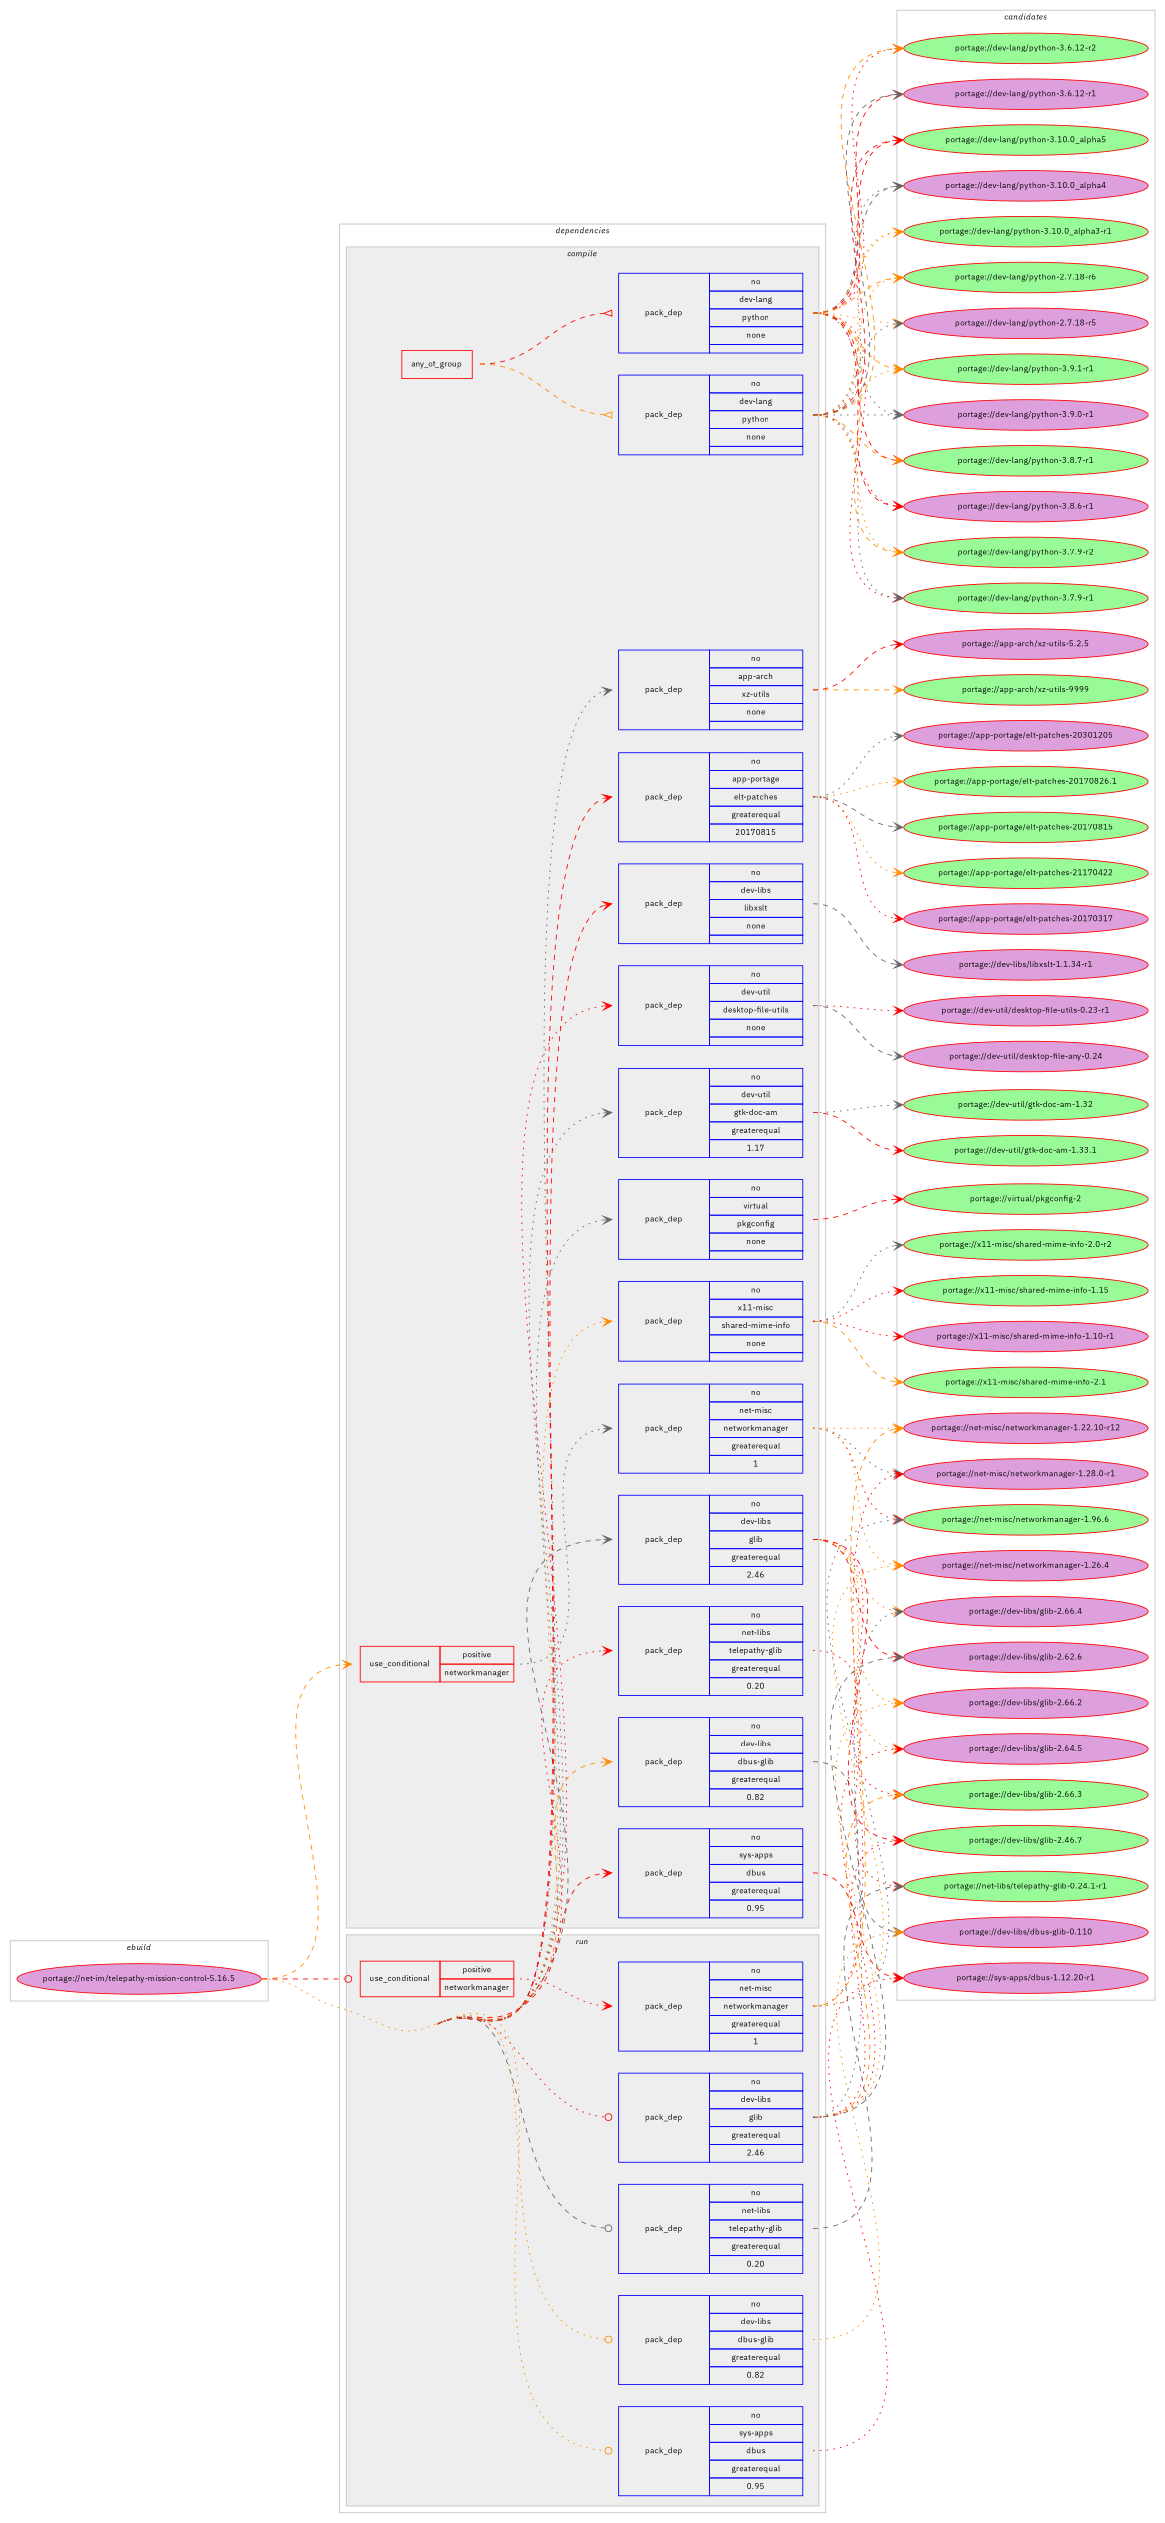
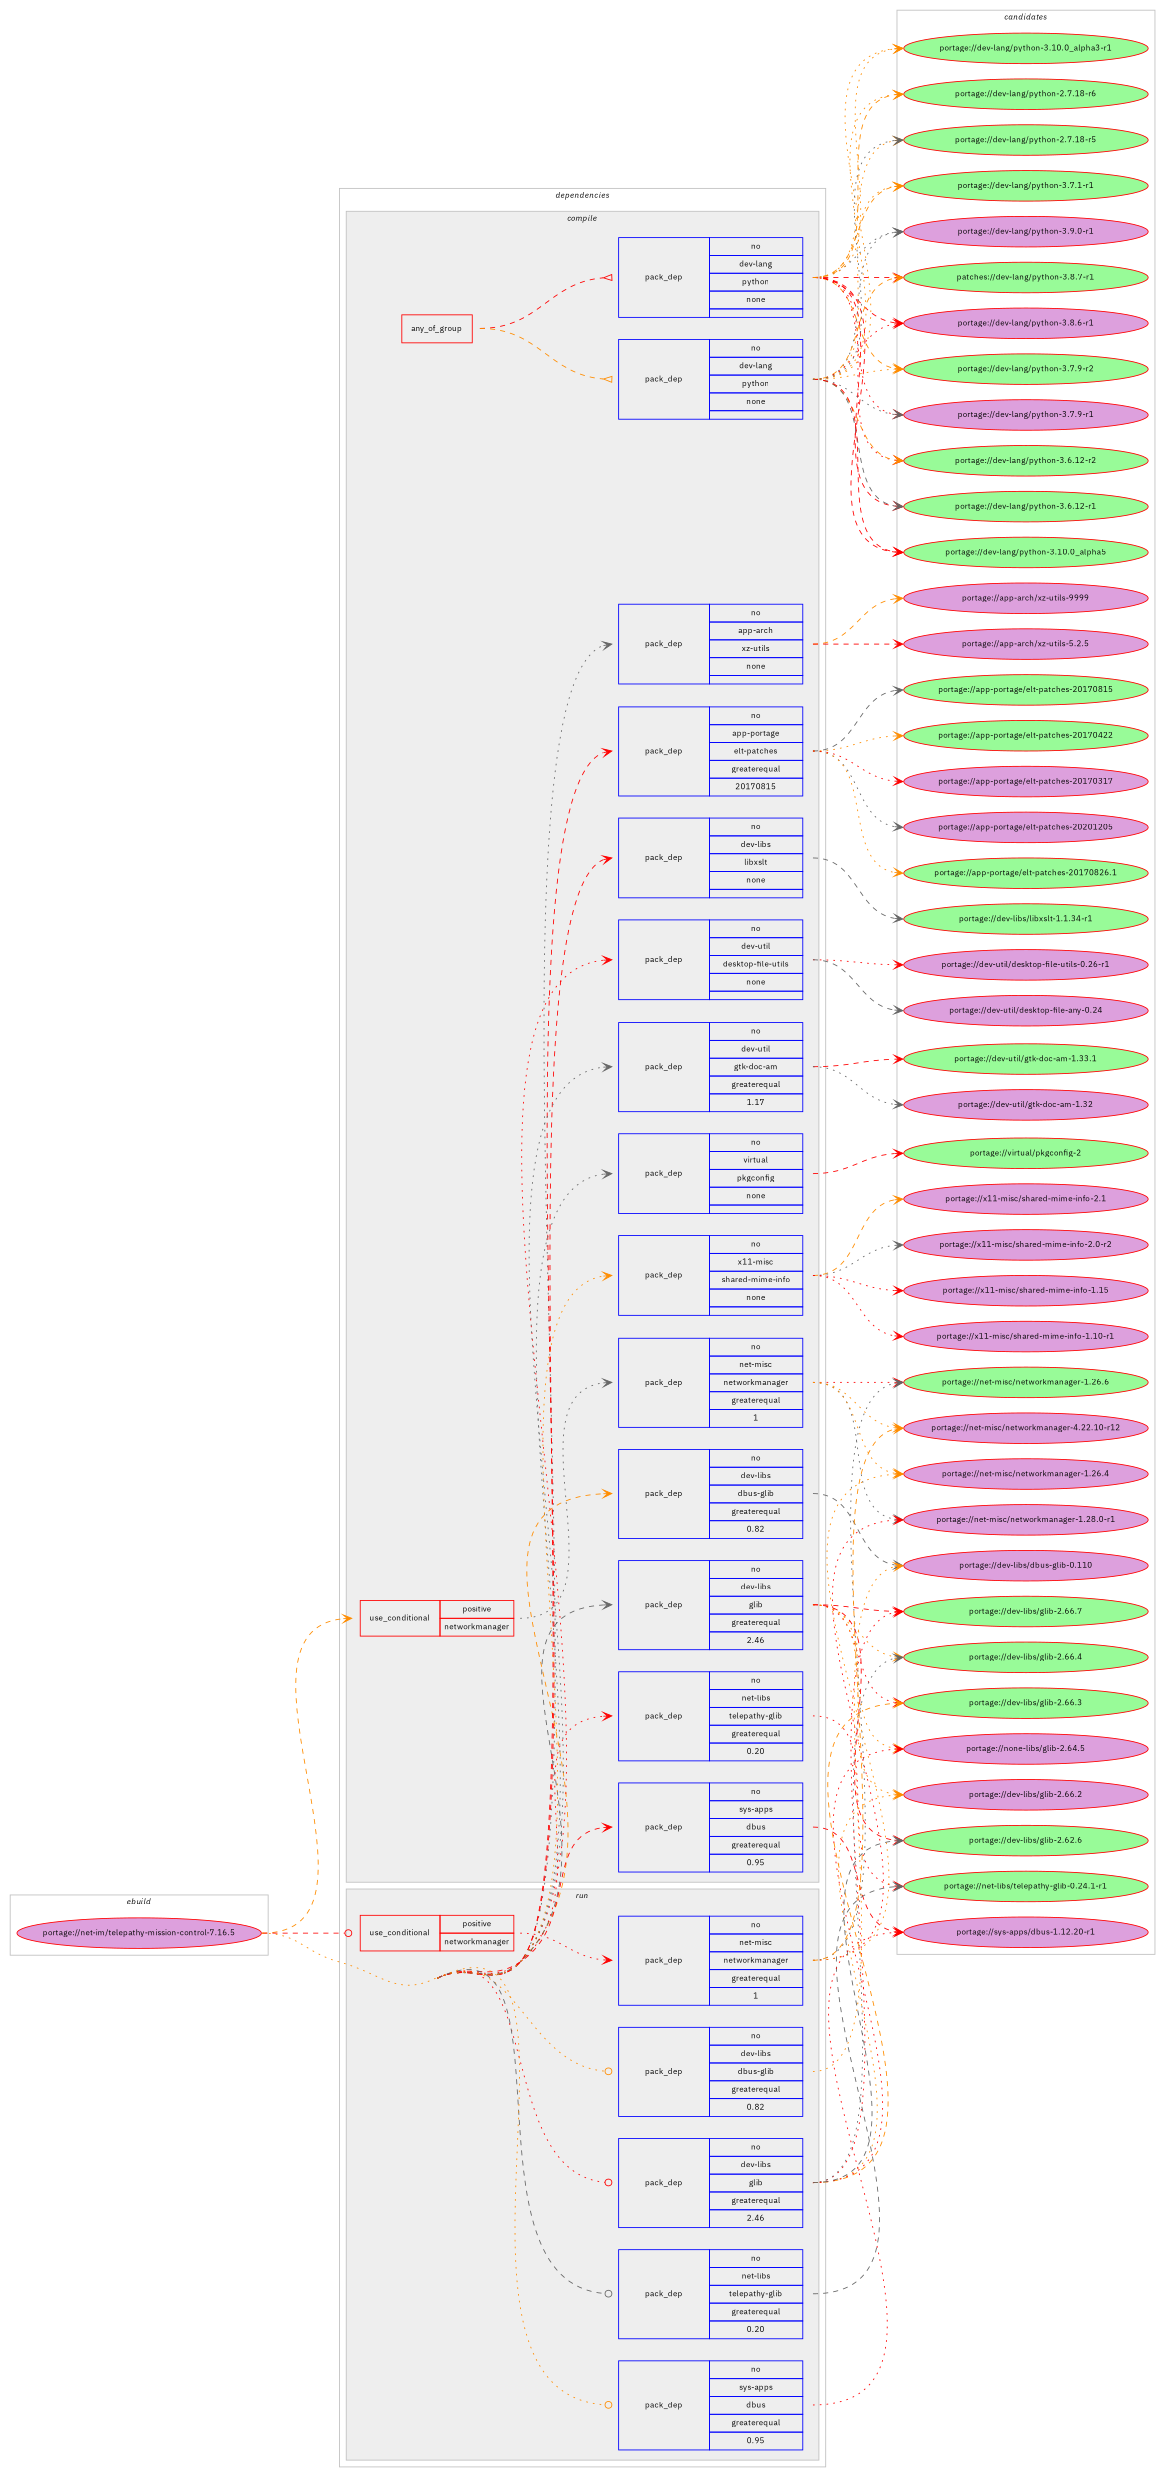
(1026, 94) -> (1026, 507)
(1026, 186) -> none
(1026, 323) -> (1026, 140)
(1026, 369) -> (1026, 186)
(1026, 461) -> (1026, 277)
(1026, 598) -> (1026, 415)
(1026, 690) -> (1026, 598)
(1026, 736) -> (1026, 827)
(1026, 873) -> (1026, 736)
(1026, 965) -> (1026, 919)
(1026, 1011) -> (1026, 965)
(1026, 1105) -> (1026, 1105)
(1026, 1245) -> (1026, 1245)
(1026, 1291) -> (1026, 1291)
(1026, 1382) -> (1026, 1199)
(1026, 1428) -> (1026, 1428)
(1026, 1520) -> (1026, 1382)
(1026, 1612) -> (1026, 1657)
(1026, 1657) -> (1026, 1841)
(1026, 1749) -> (1026, 1749)
(1026, 1841) -> (1026, 1612)
(139, 1979) -> (139, 1933)
